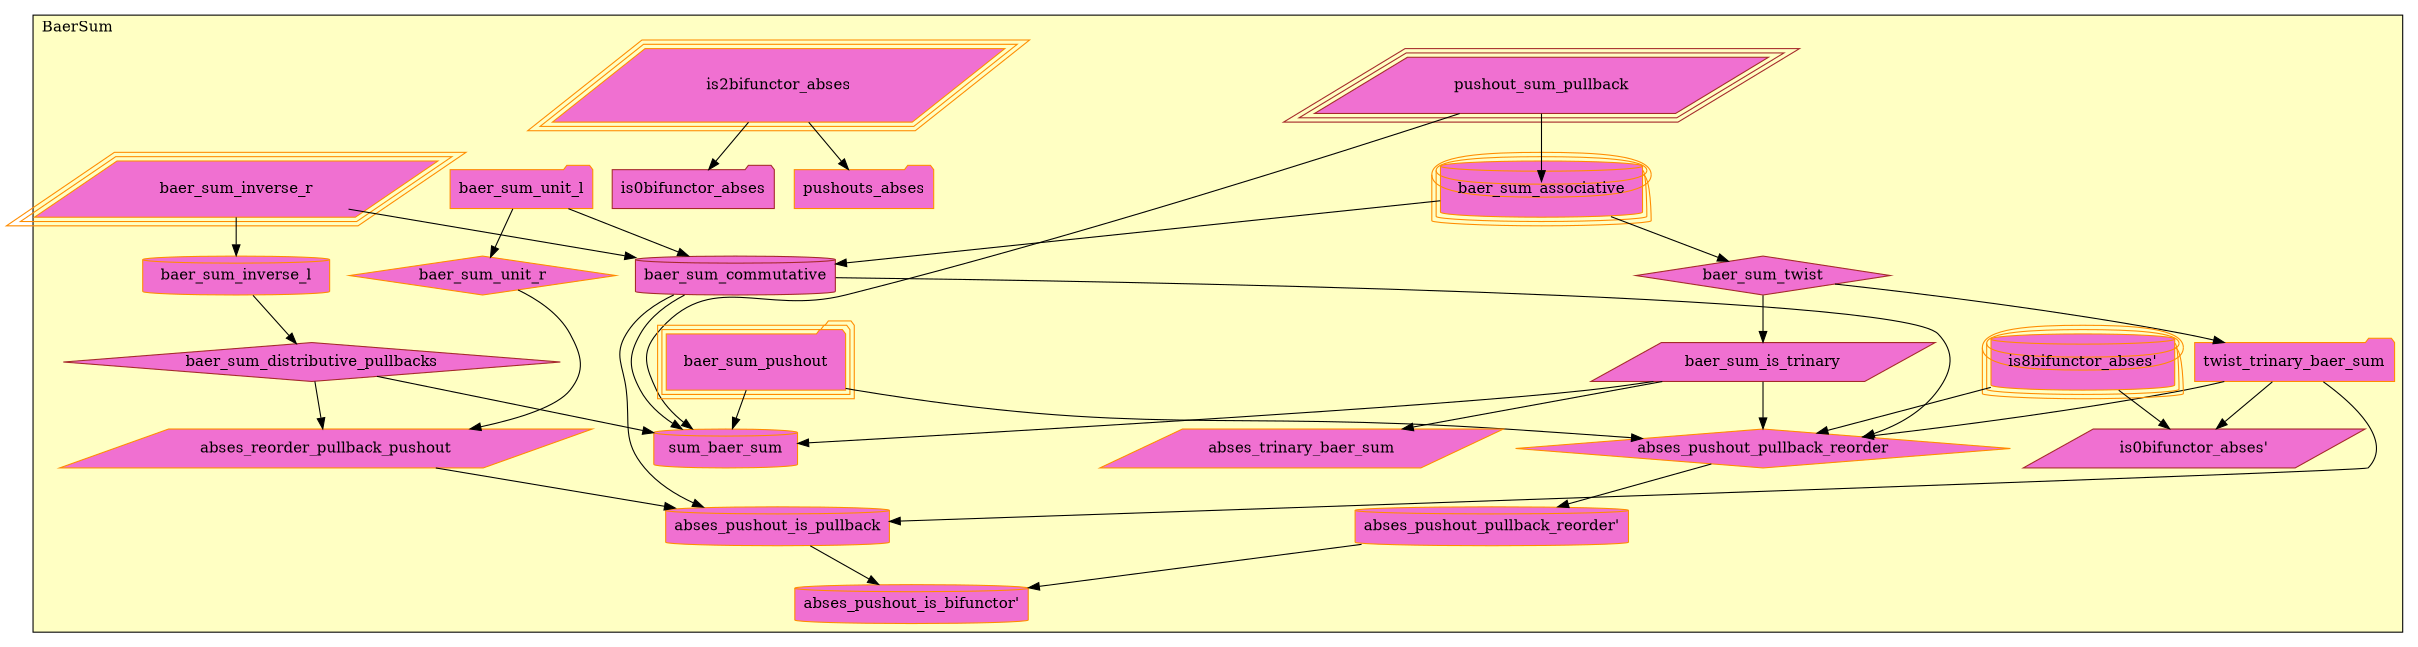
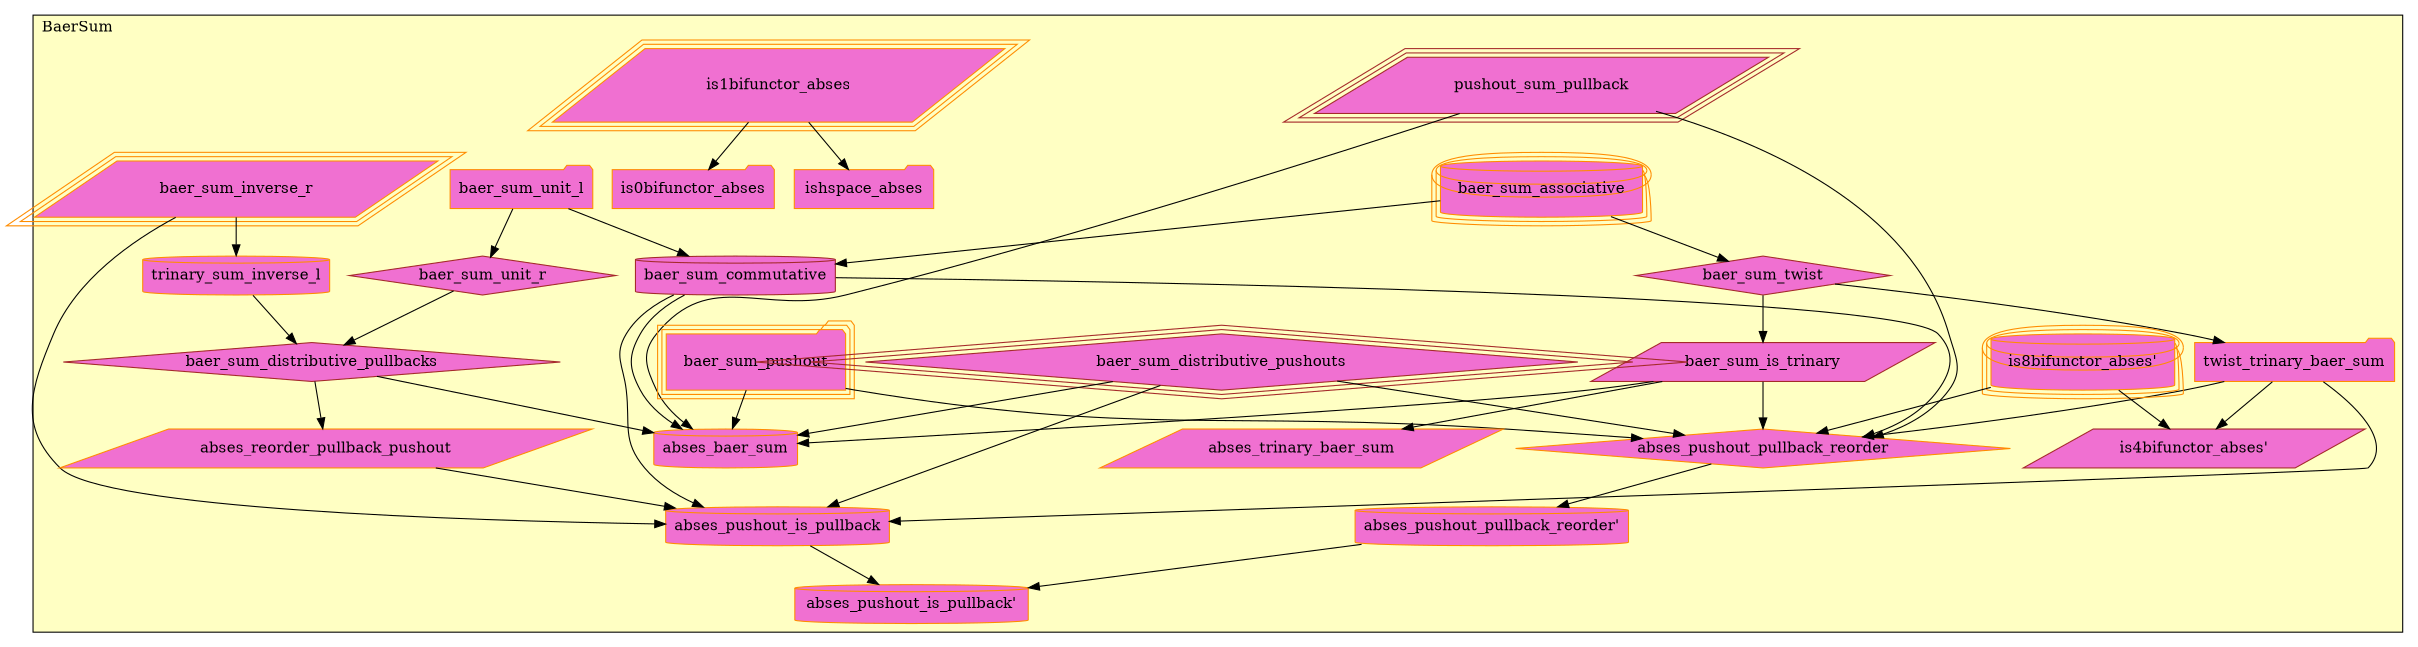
(779, 85) -> (779, 85)
(1542, 142) -> (1885, 232)
(693, 189) -> (693, 189)
(864, 189) -> (864, 189)
(487, 232) -> (197, 500)
(236, 276) -> (236, 276)
(483, 276) -> (483, 276)
none -> (1222, 362)
(578, 376) -> (404, 315)
(726, 448) -> (726, 448)
(2194, 448) -> (2194, 448)
(912, 604) -> (912, 604)
